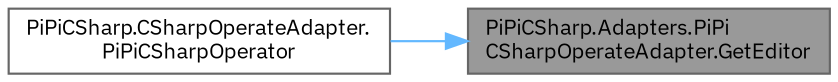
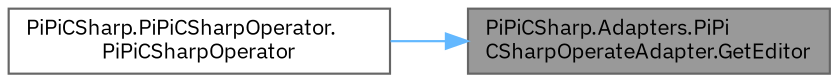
(199, 41) -> (199, 41)
